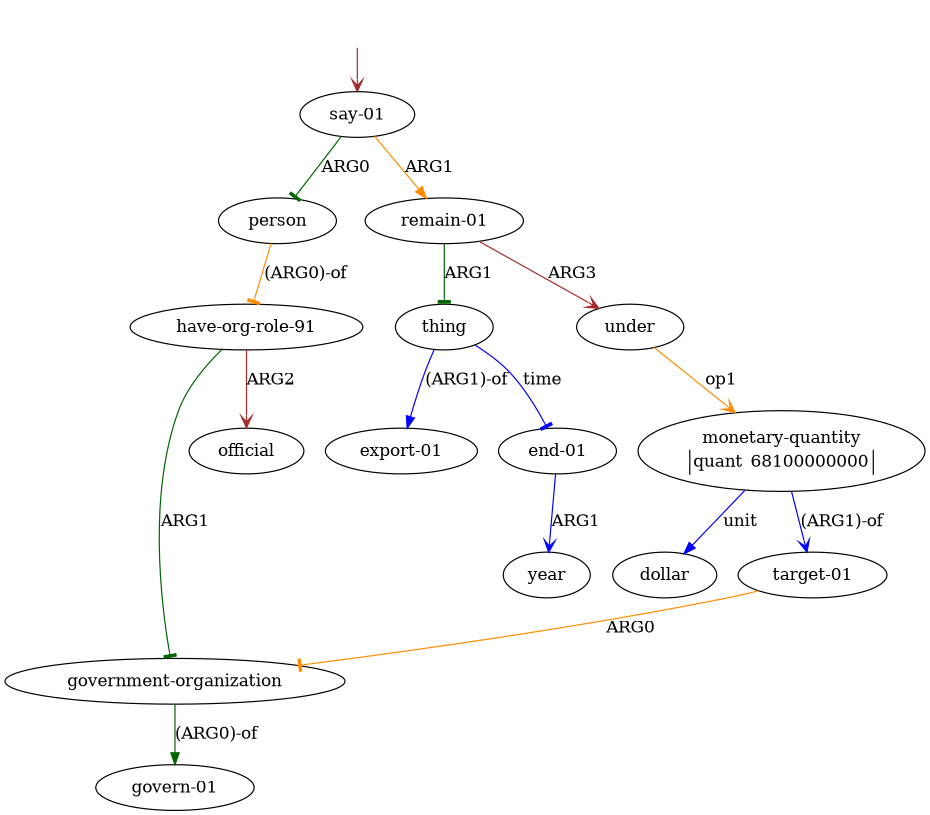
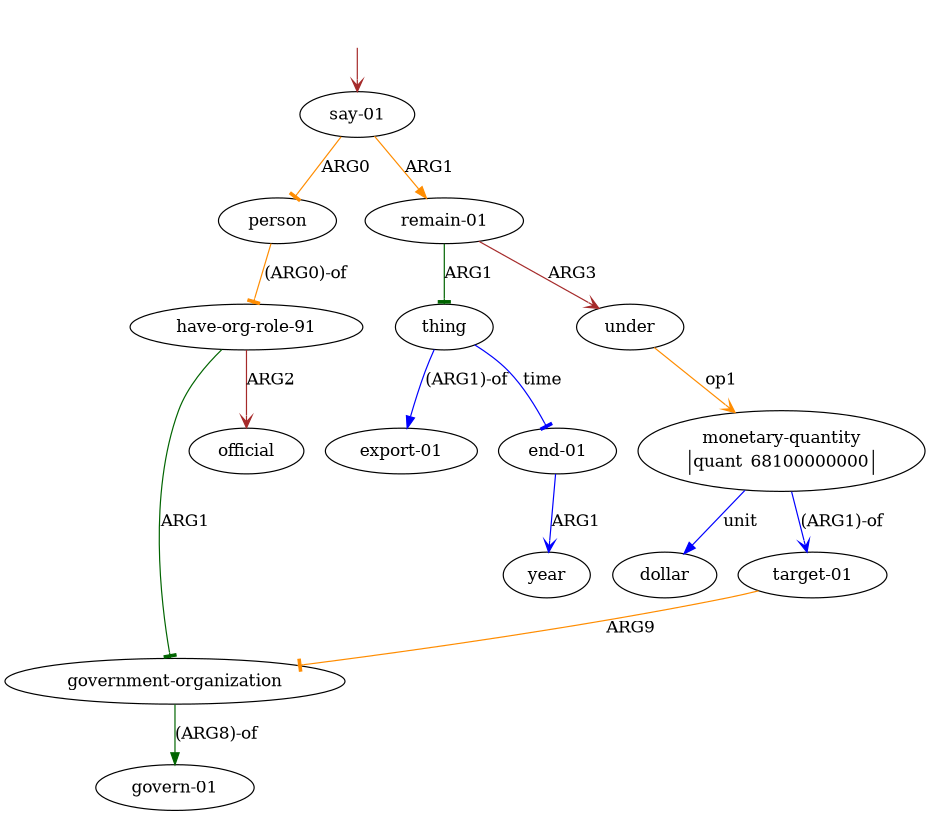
(319, 165) -> (319, 165)
(631, 628) -> (631, 628)
(217, 734) -> (217, 734)
